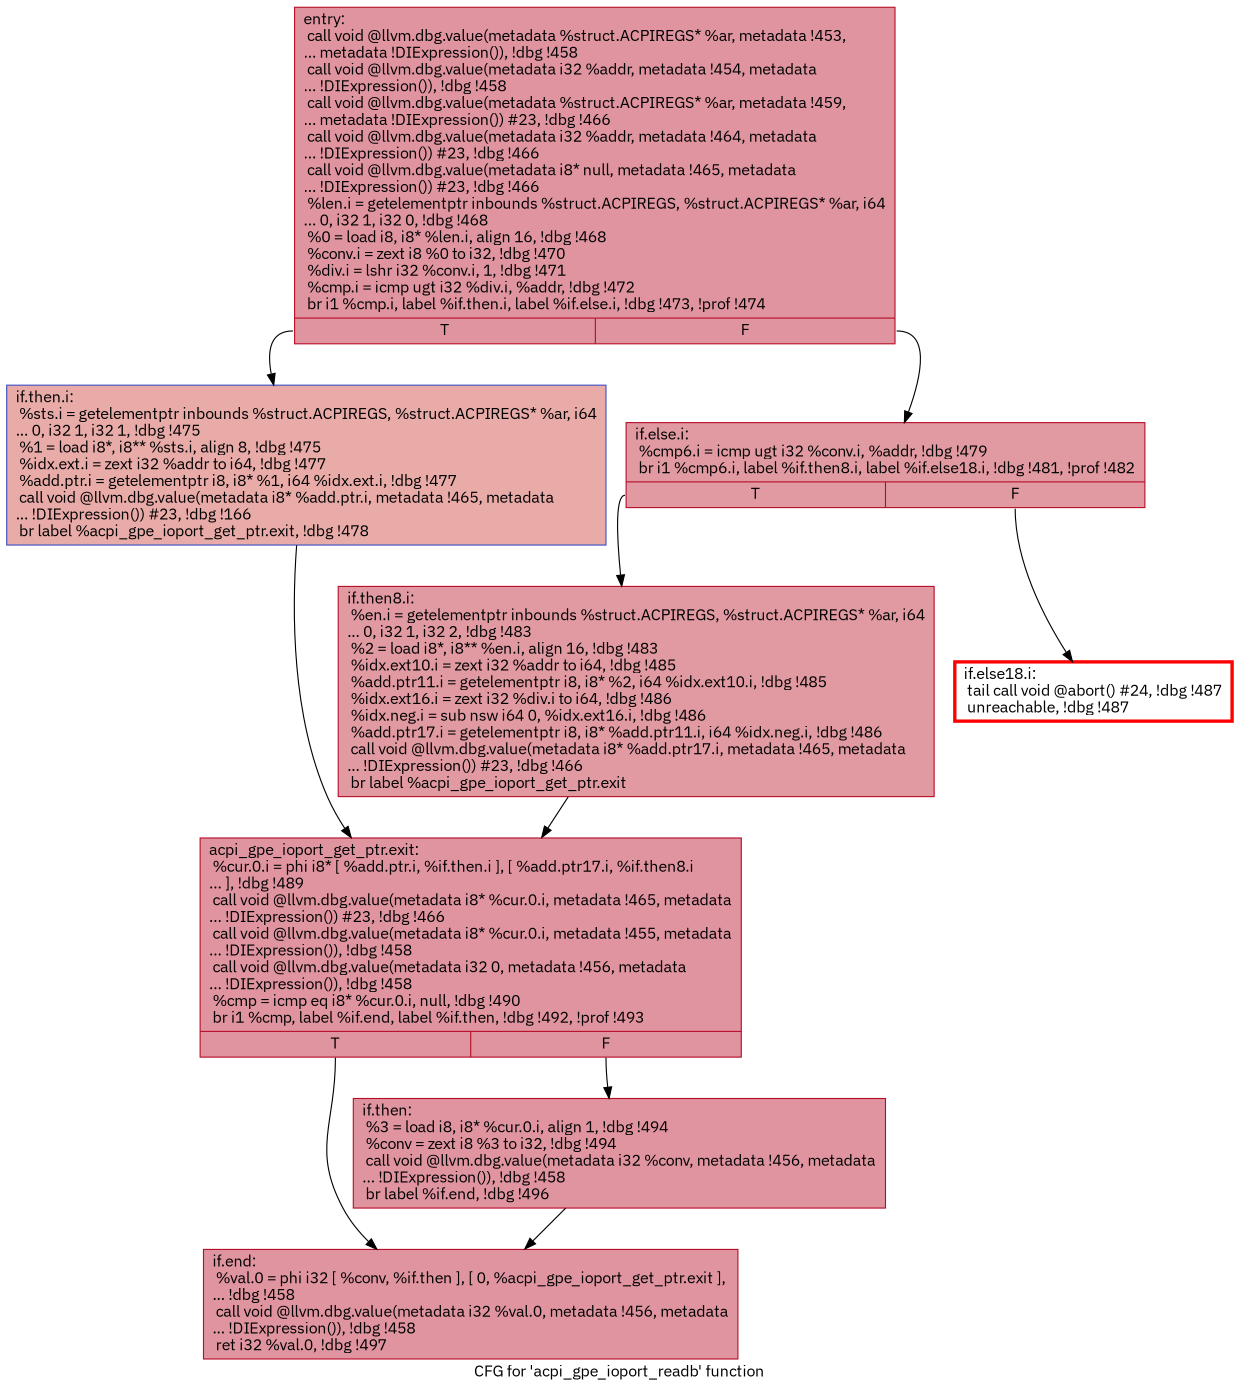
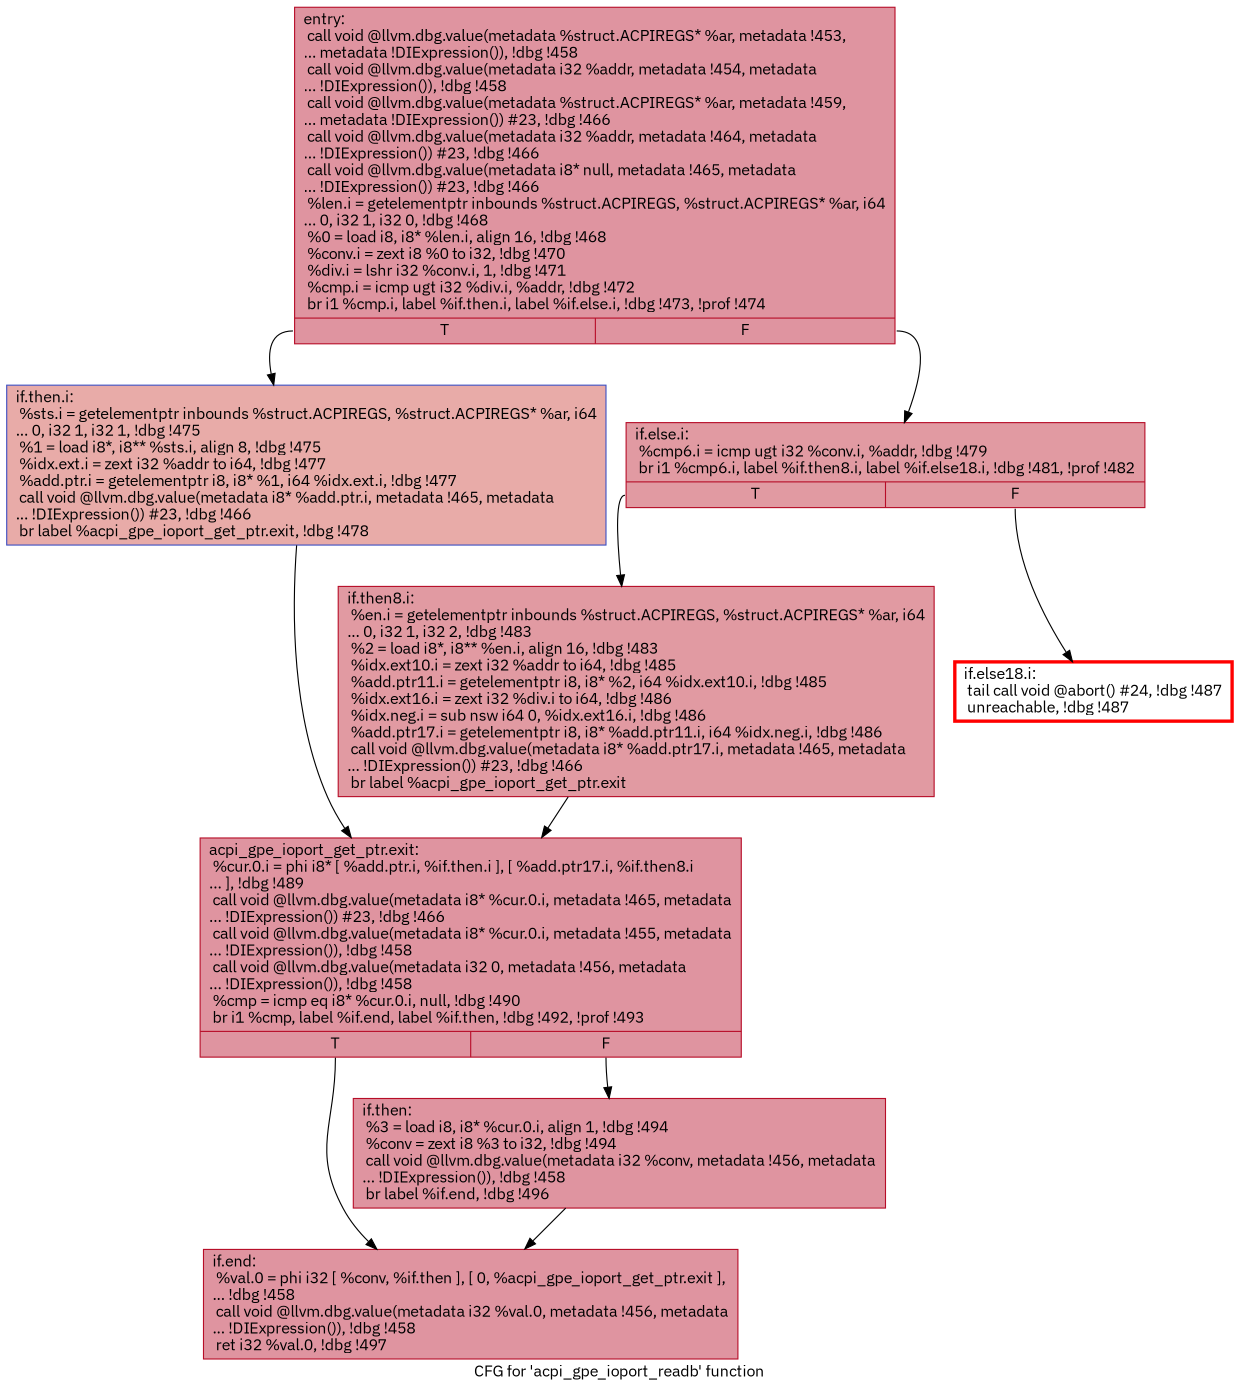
(134, 515) -> (134, 515)
